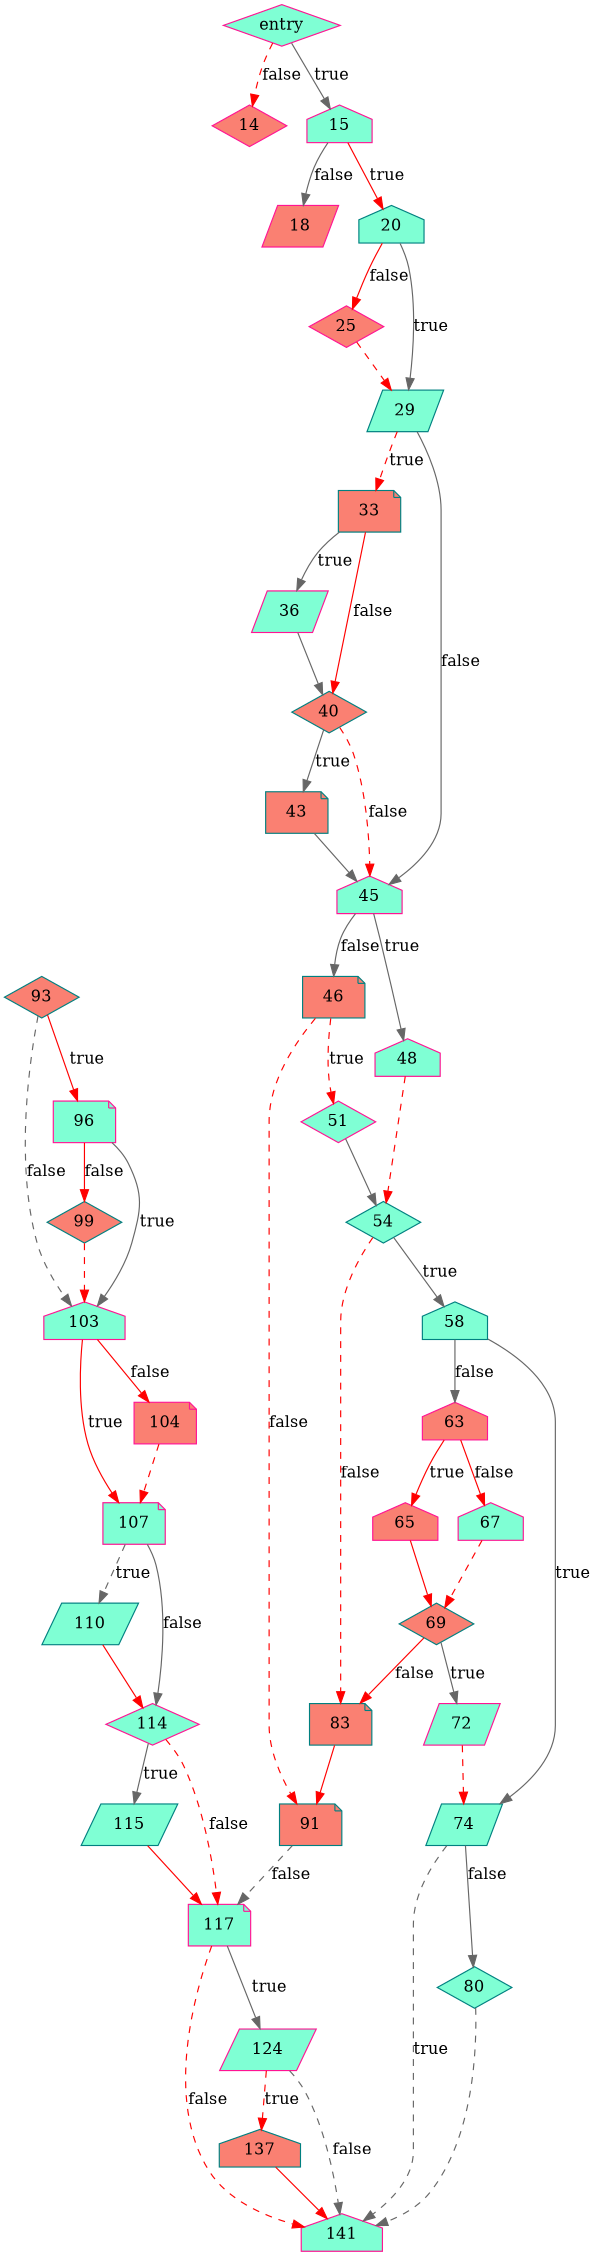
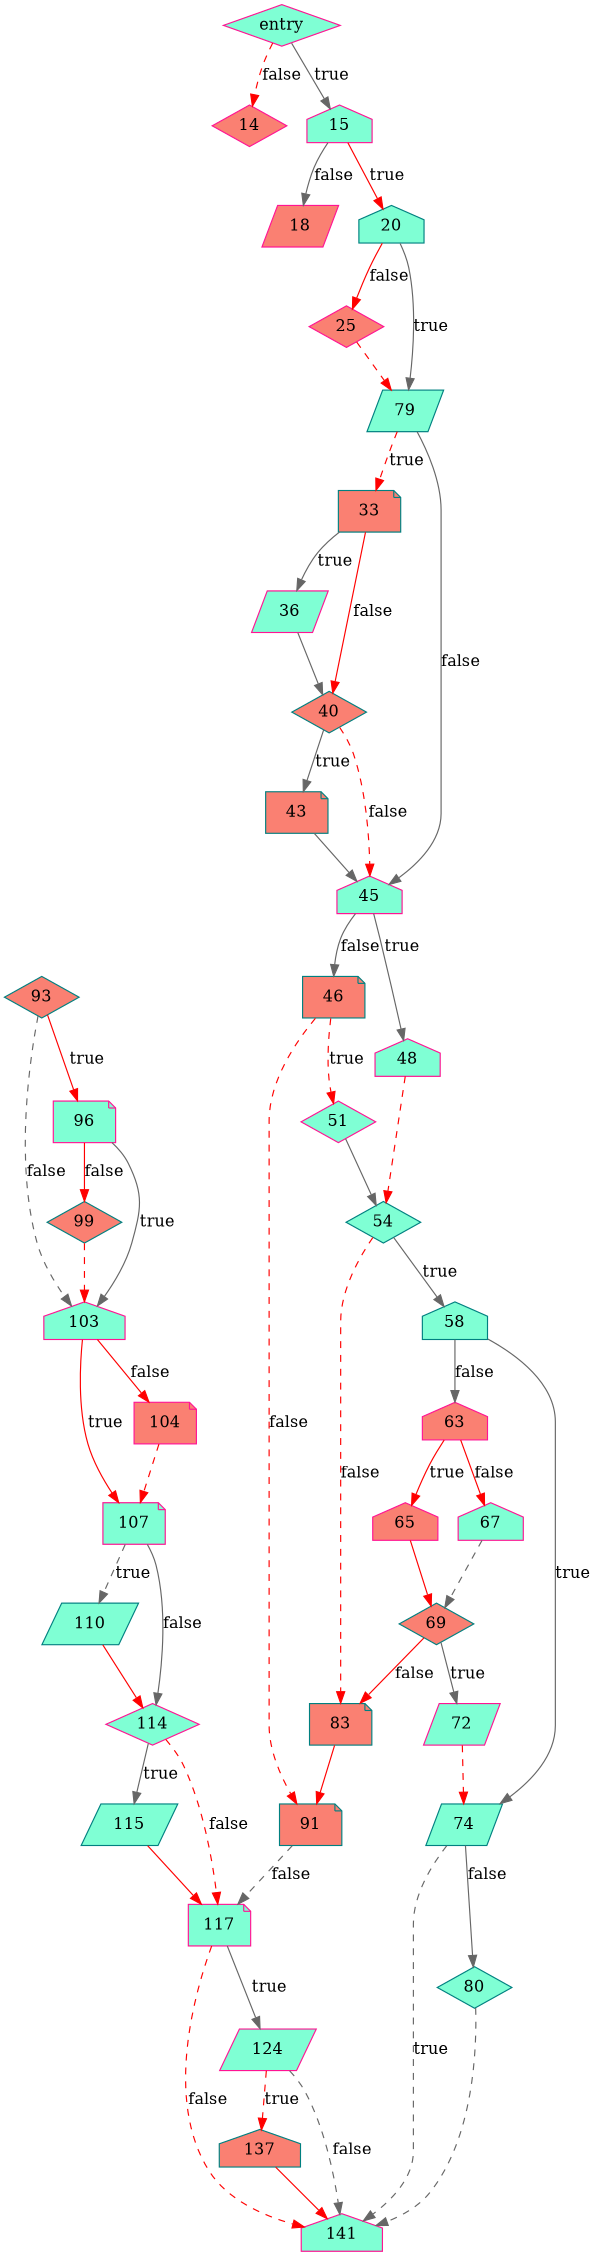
(405, 411) -> (405, 411)
(466, 1569) -> (466, 1569)
